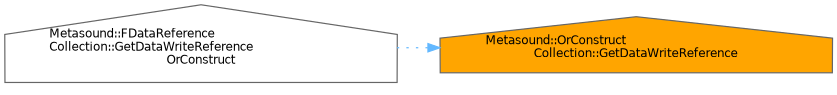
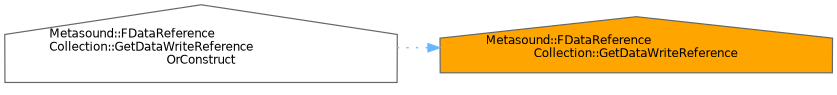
(636, 48) -> (636, 48)
